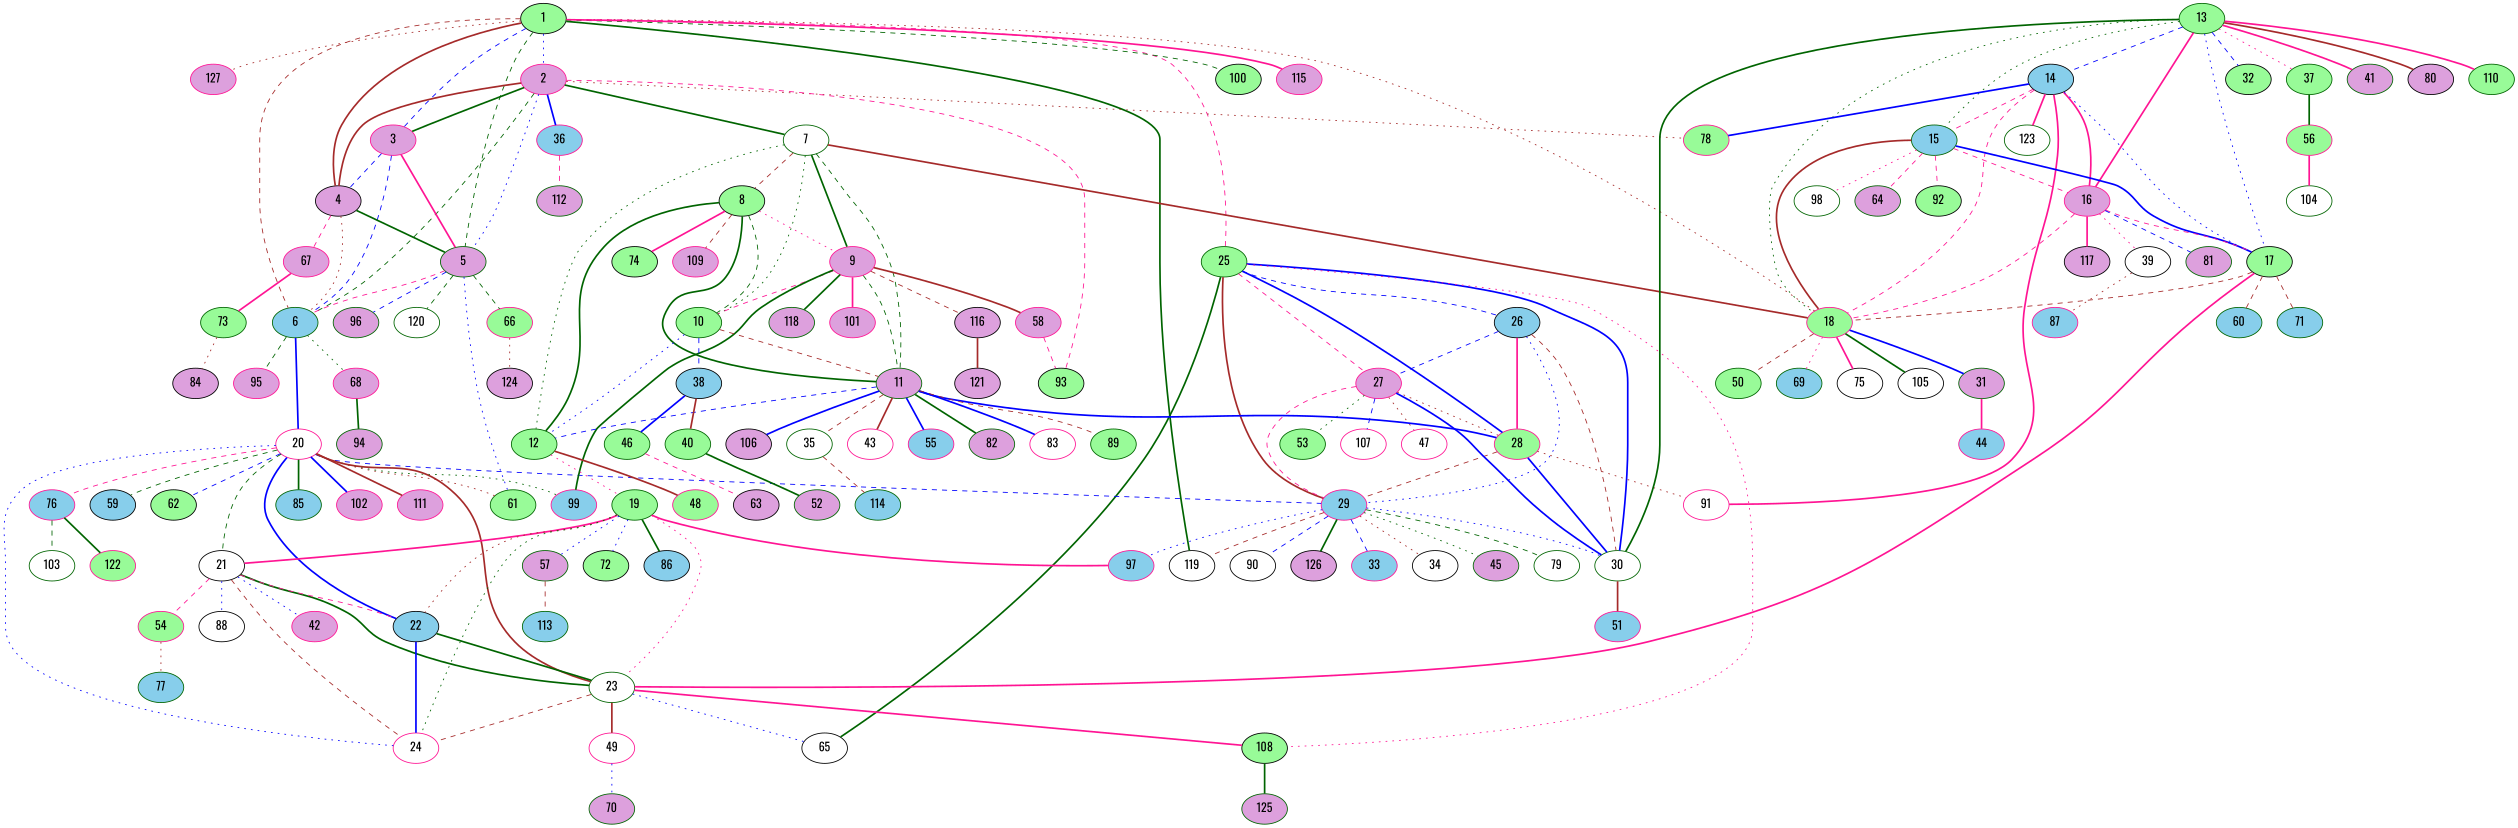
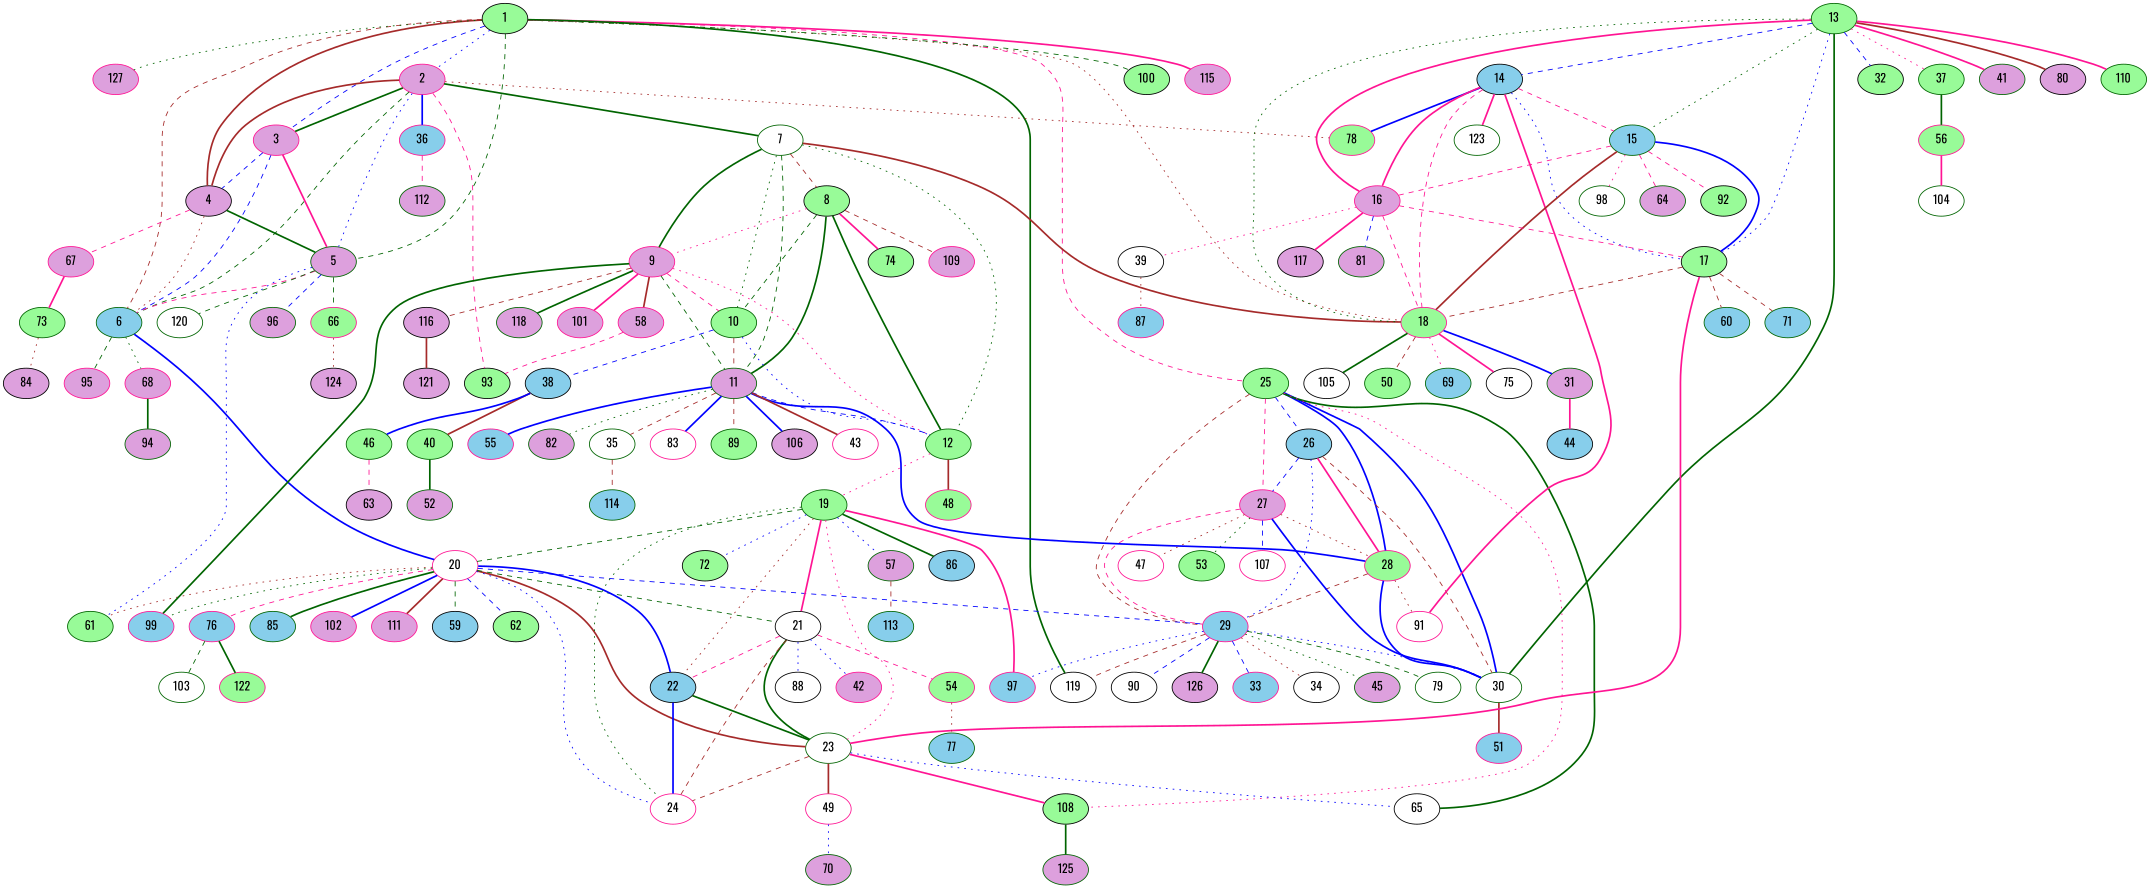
(404, 33) -> (306, 35)
none -> (807, 343)
(1238, 407) -> (1118, 519)
(945, 414) -> (640, 409)
(1982, 444) -> (1570, 444)
none -> (640, 535)
